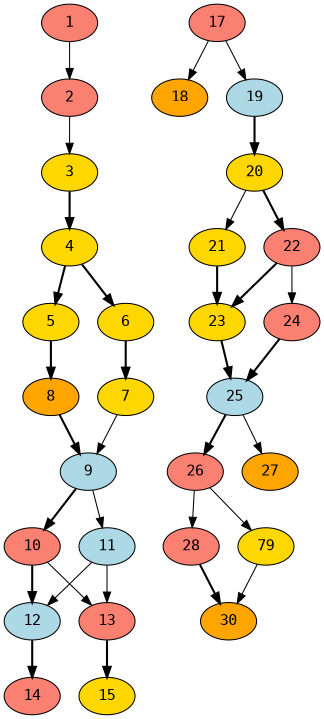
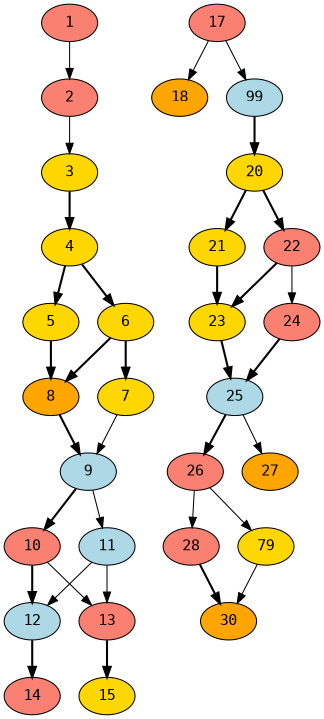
(255, 98) -> (255, 98)
(238, 205) -> (238, 205)
none -> (92, 356)
